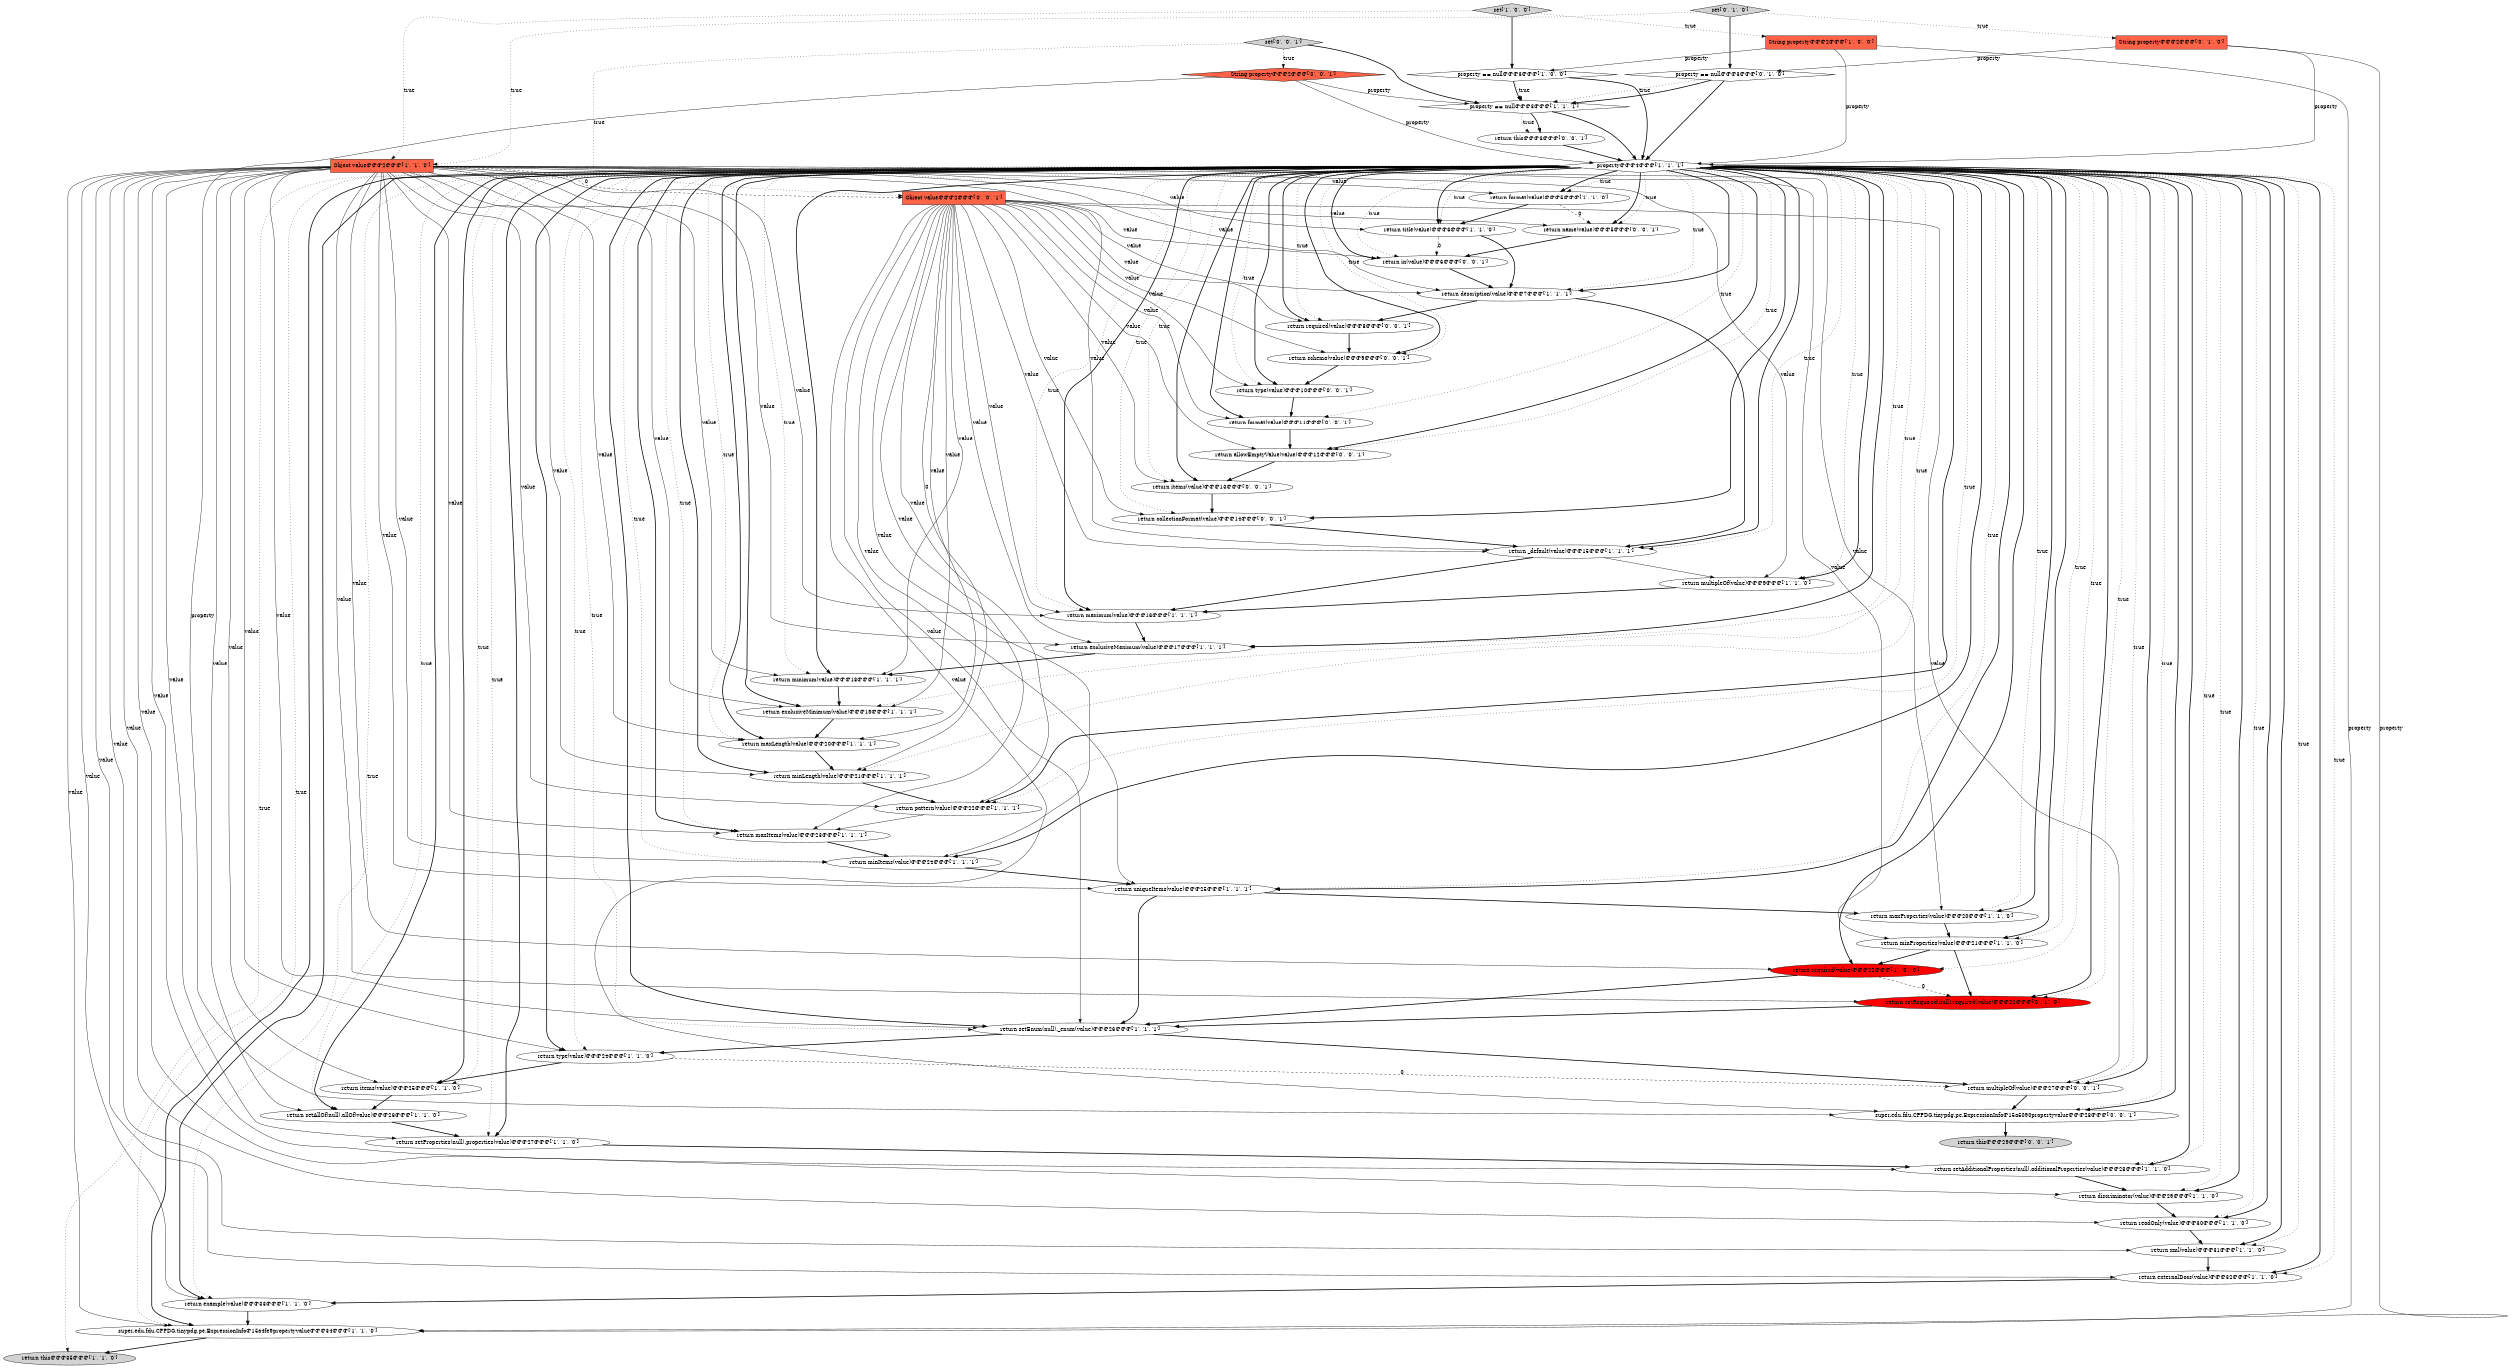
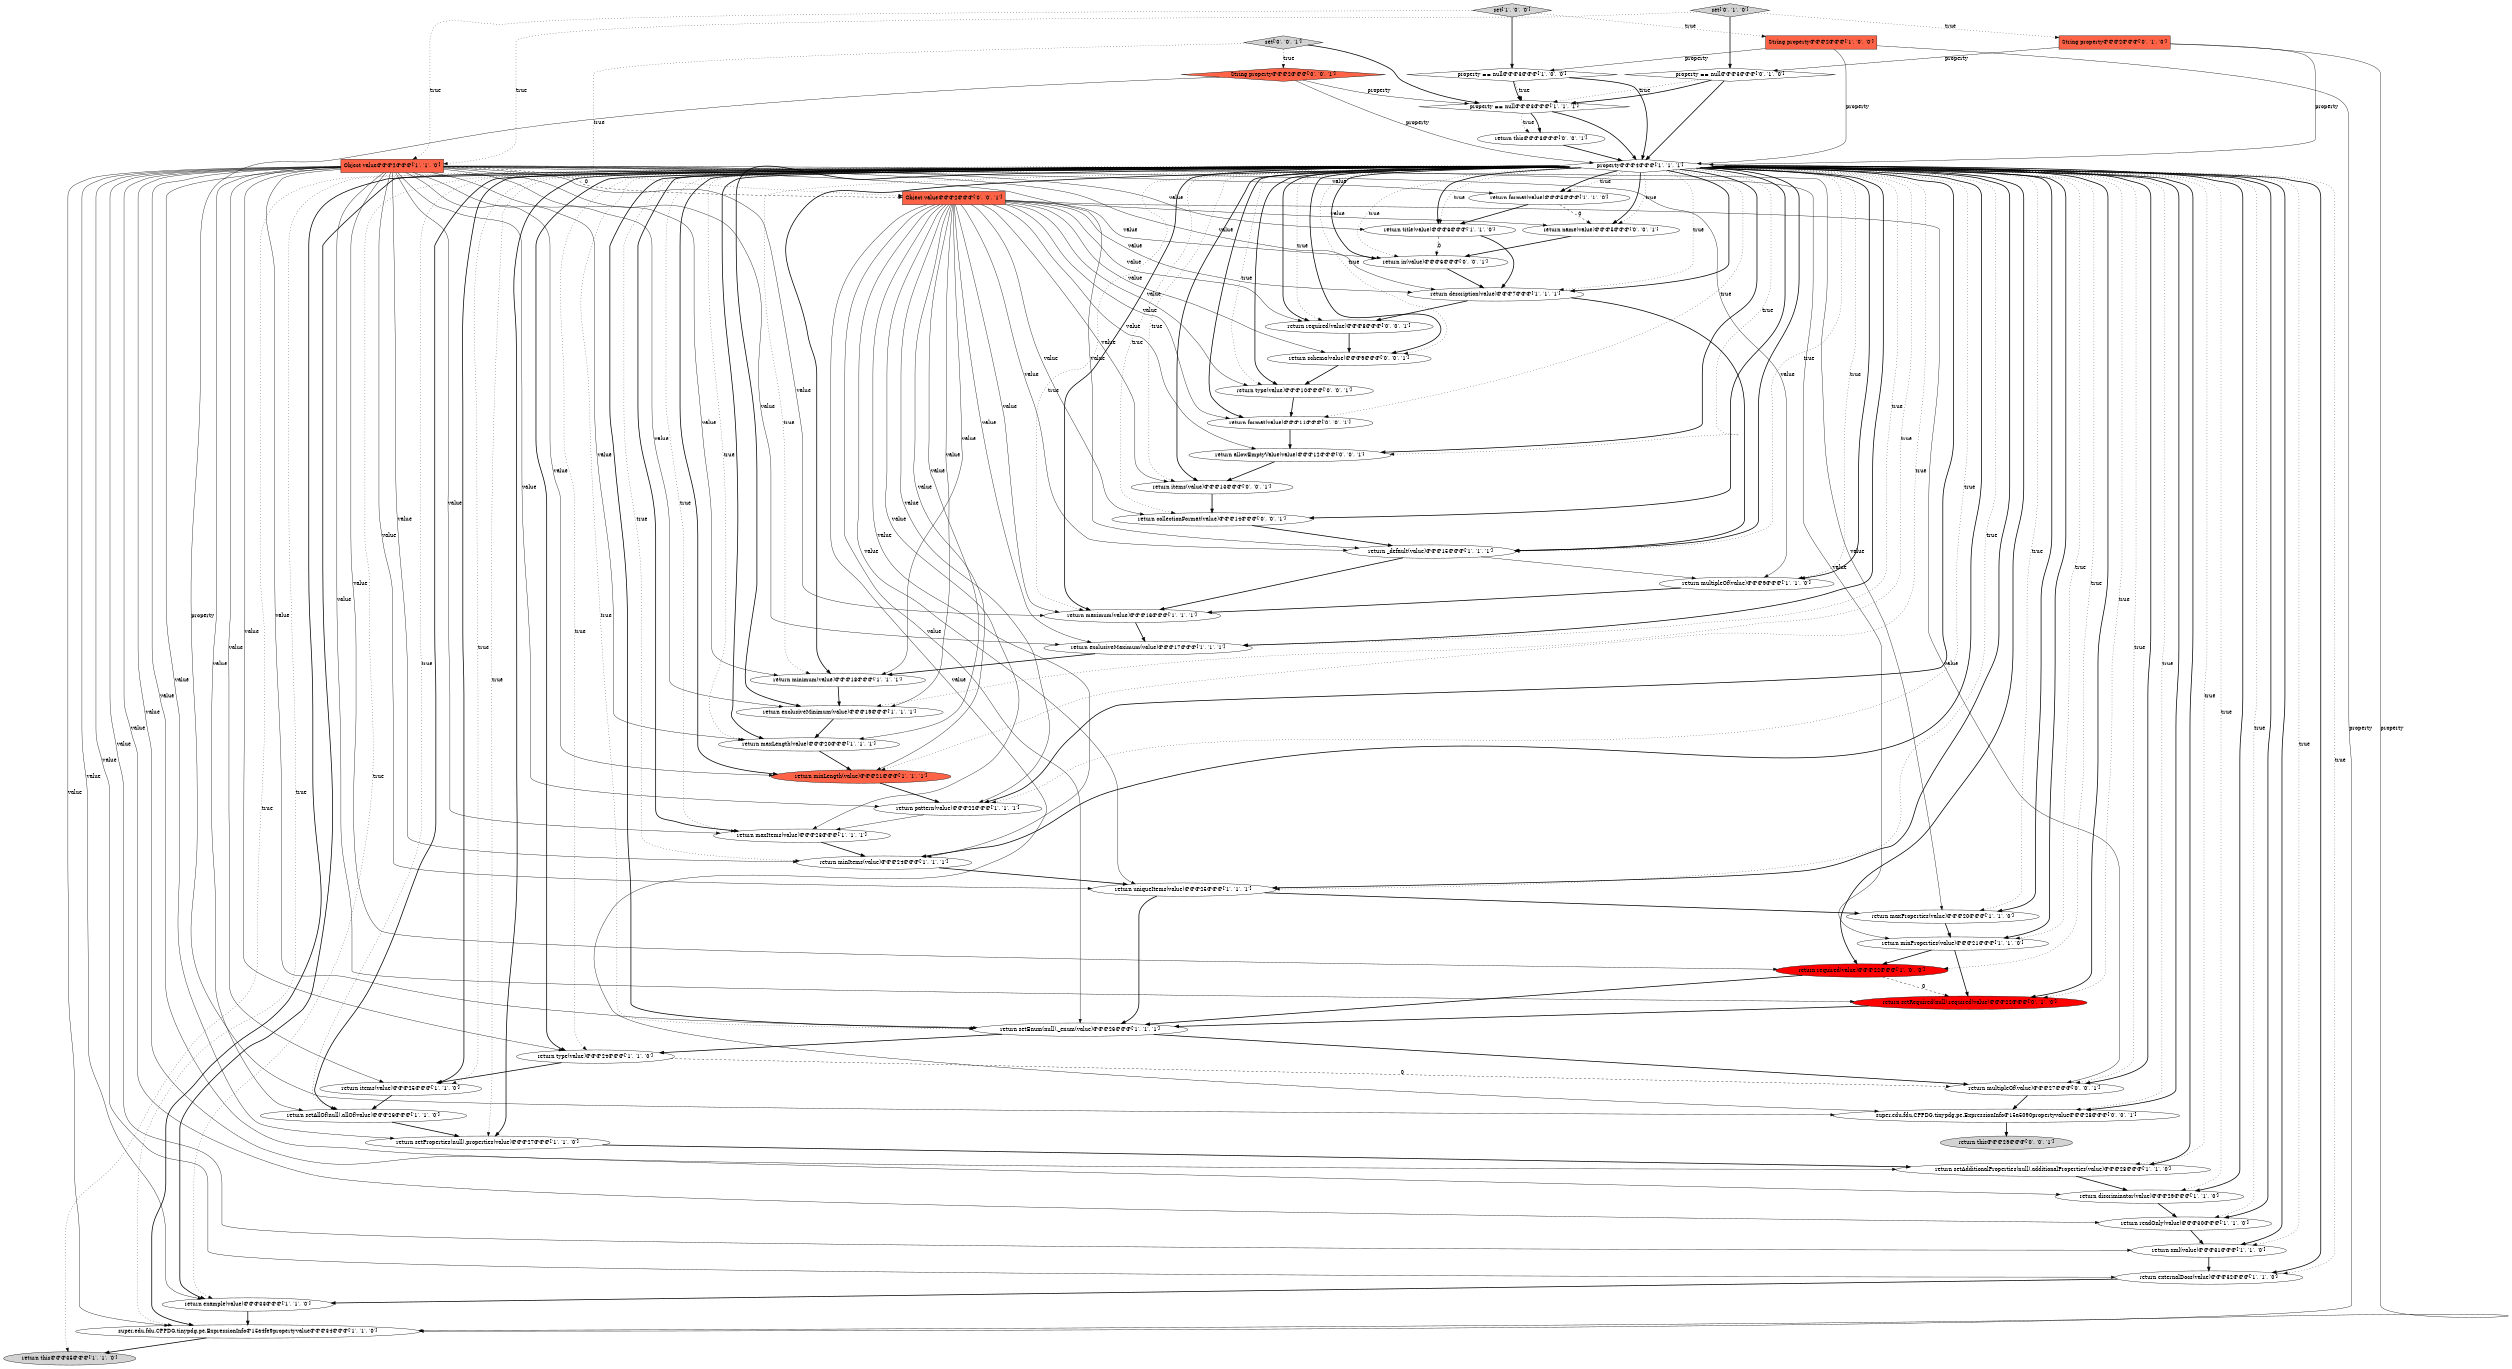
(927, 487) -> (925, 487)
(840, 777) -> (861, 777)
